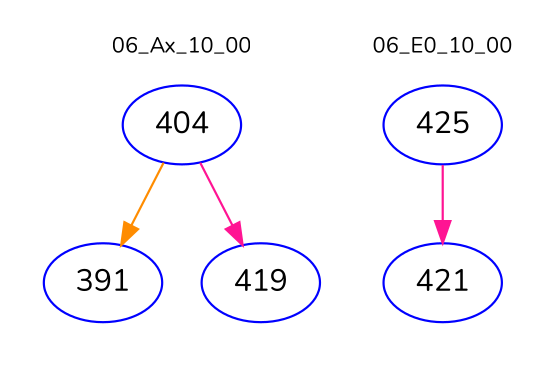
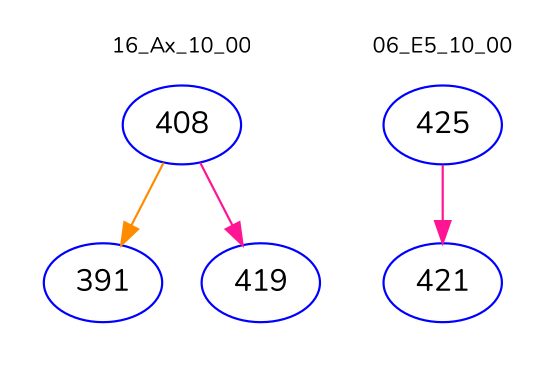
(182, 47) -> (182, 47)
(443, 47) -> (443, 47)
(182, 125) -> (182, 125)
